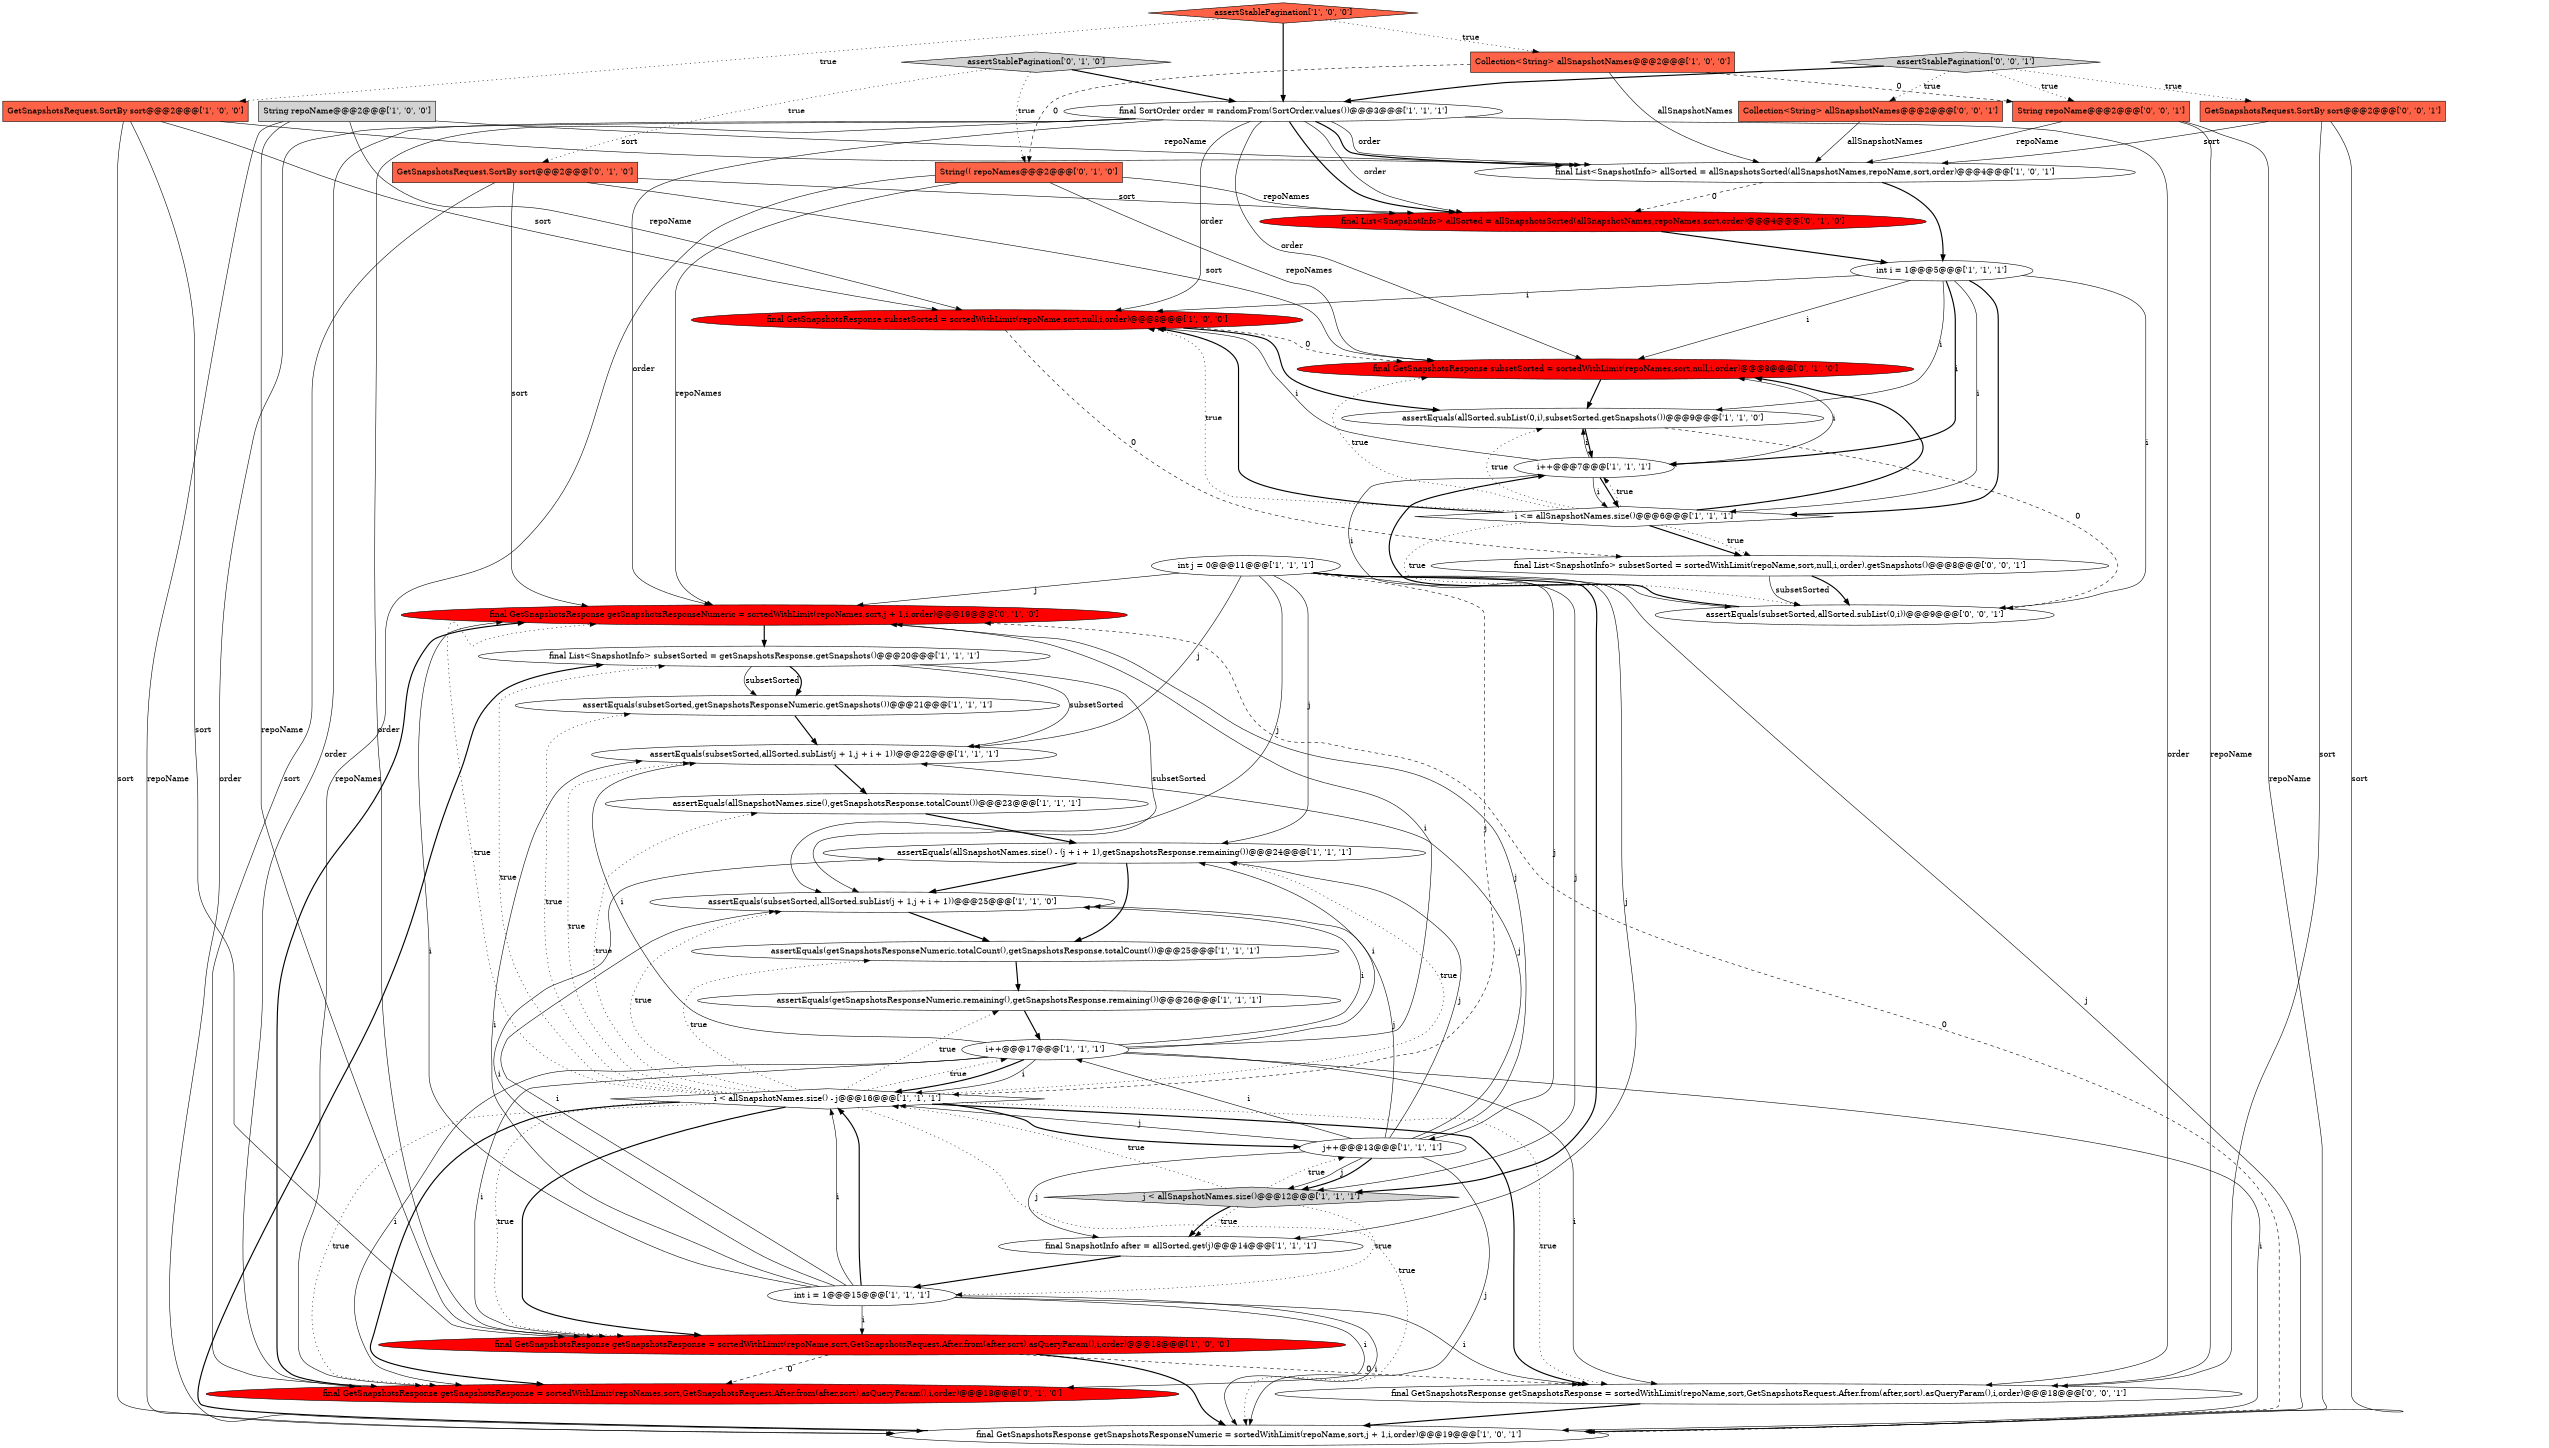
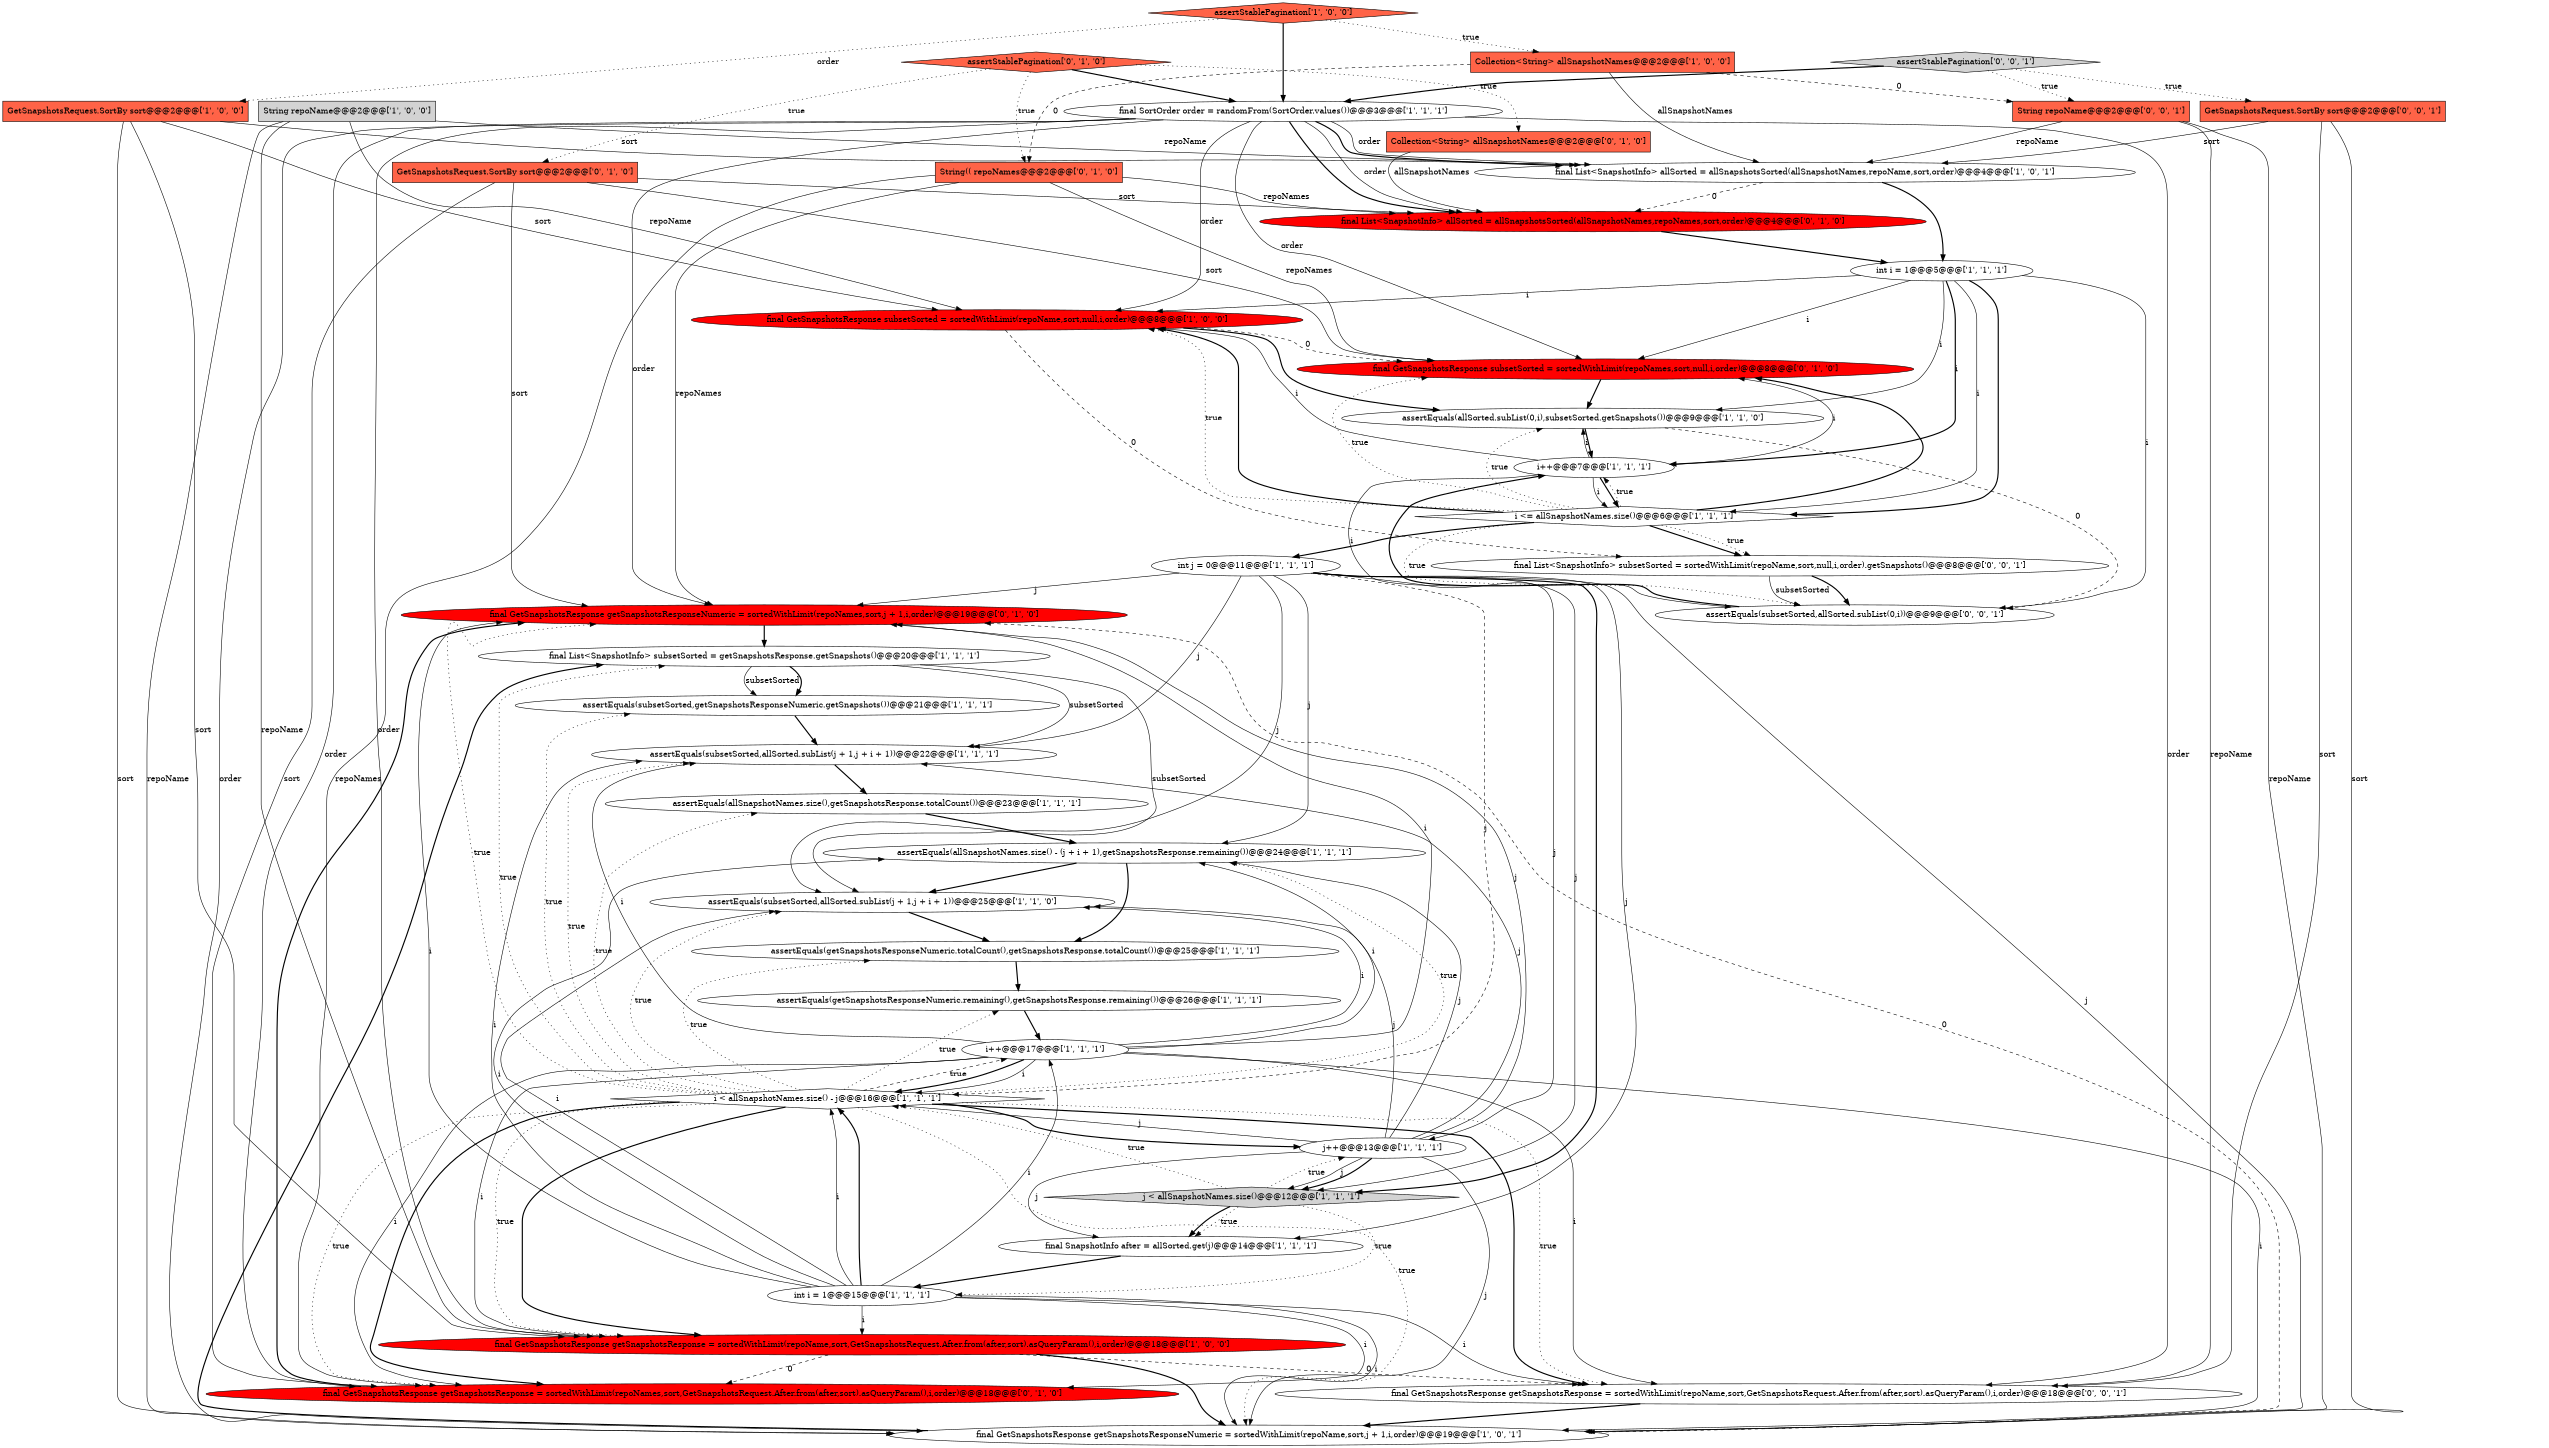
(828, 62) -> (828, 62)
(1036, 62) -> (1036, 62)
(1871, 111) -> none
none -> (1518, 142)
none -> (1422, 533)
(932, 1075) -> (932, 1075)
(1217, 1100) -> (1002, 1198)
